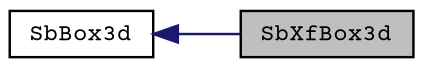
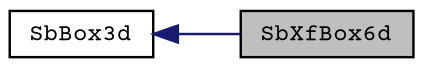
(327, 34) -> (327, 34)
